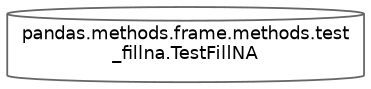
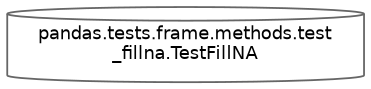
(186, 45) -> (186, 45)
